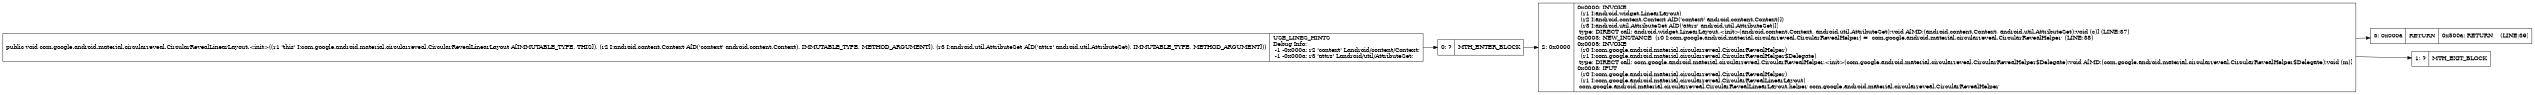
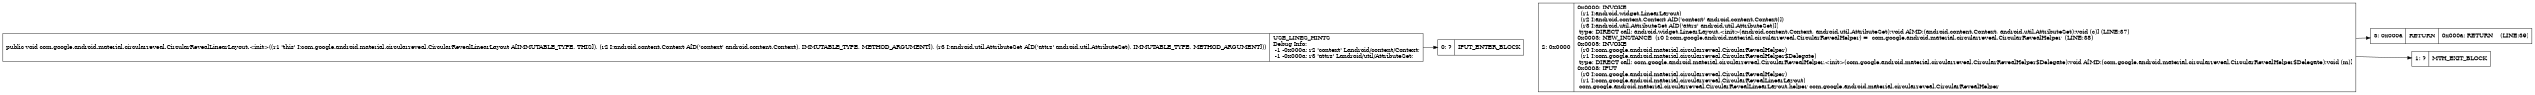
(2485, 36) -> (2485, 36)
(1489, 47) -> (1489, 47)
(1529, 47) -> none
